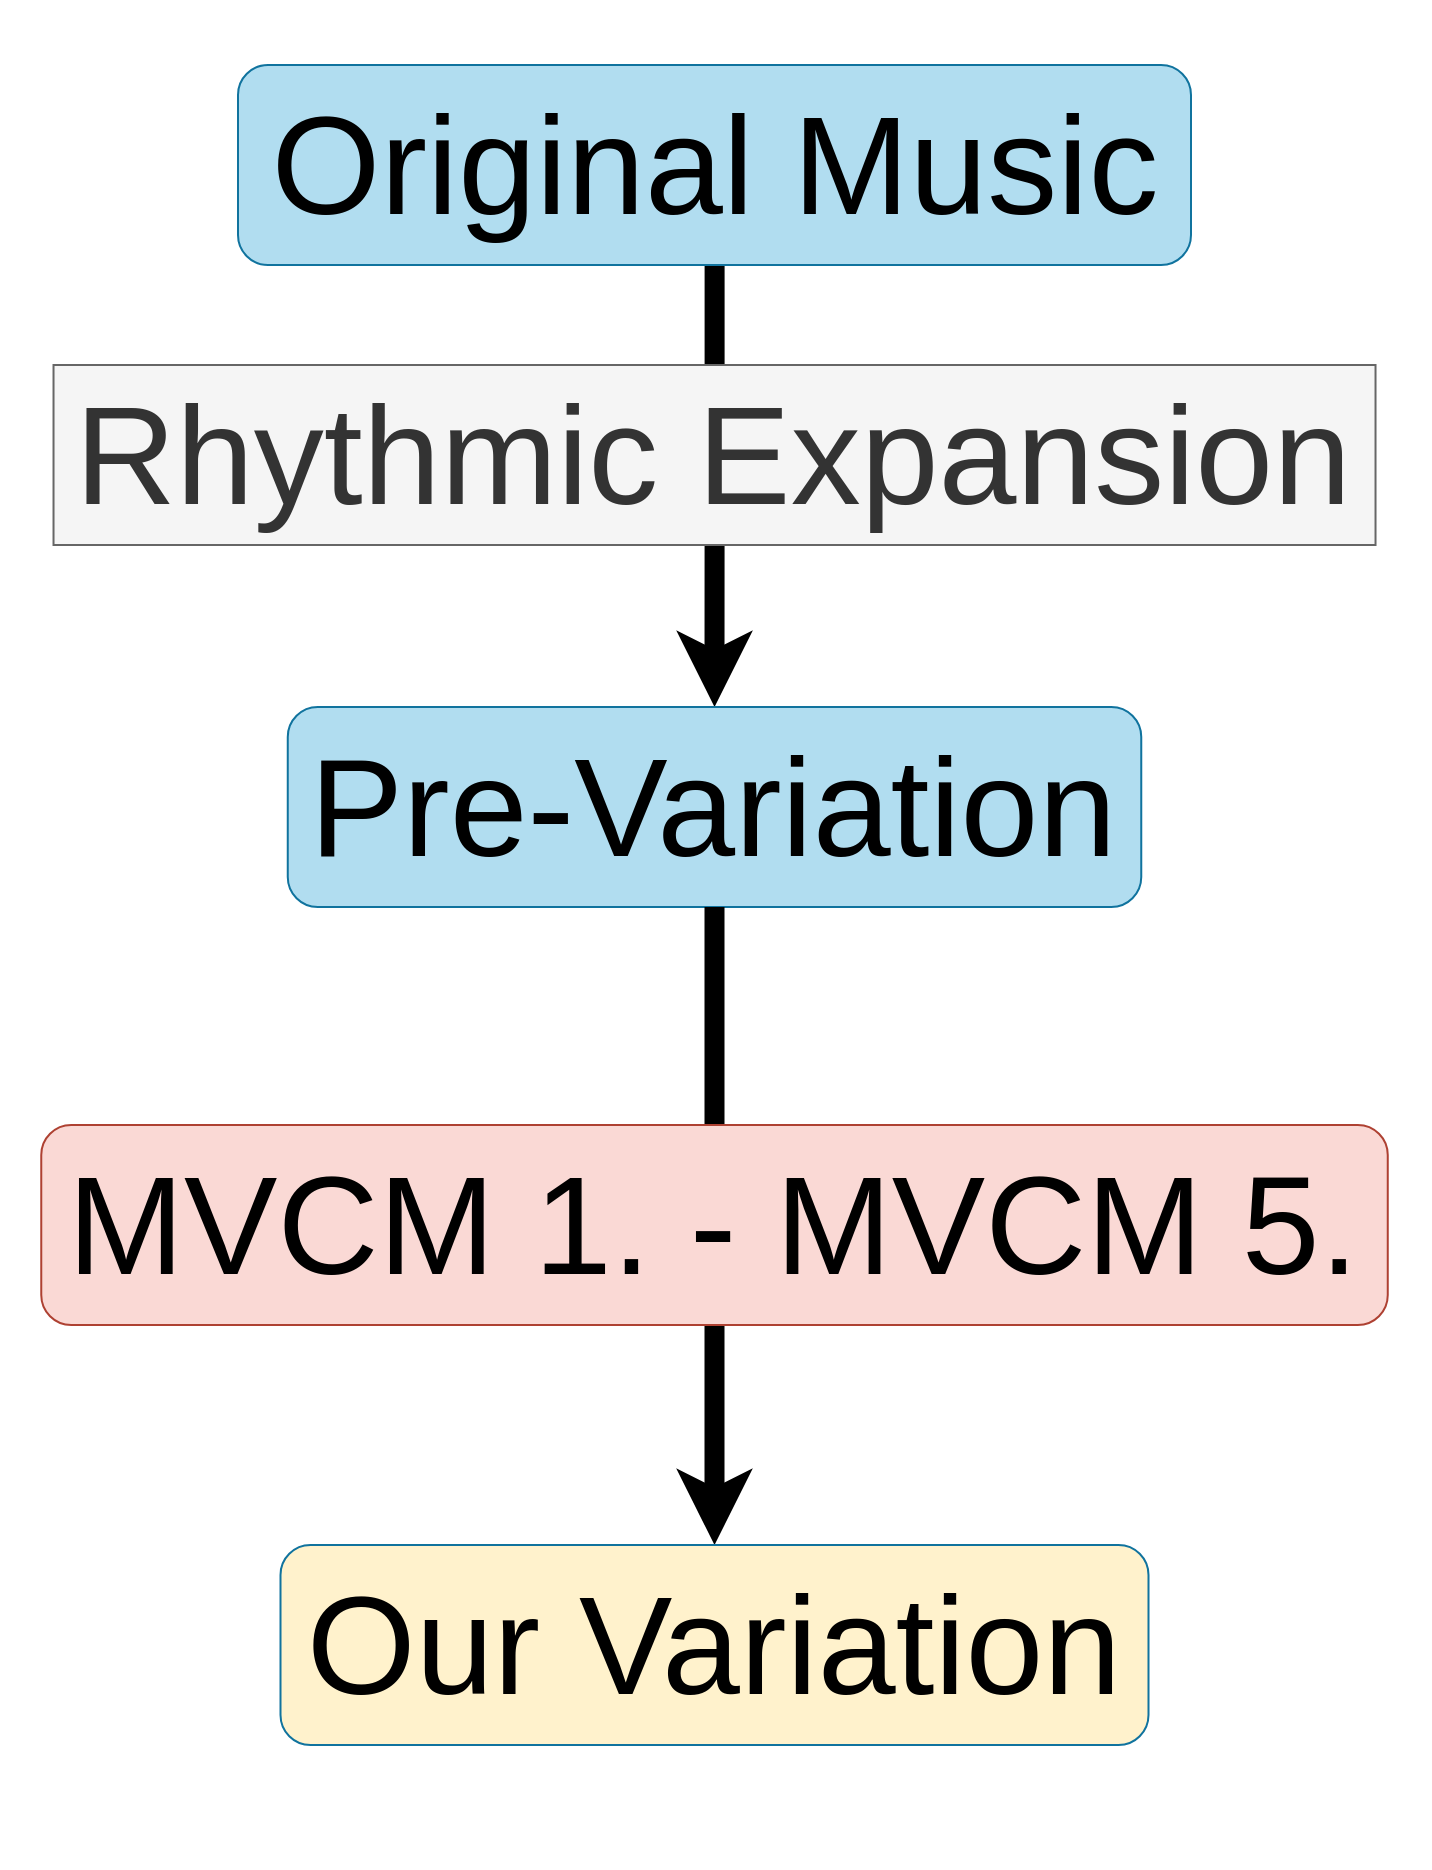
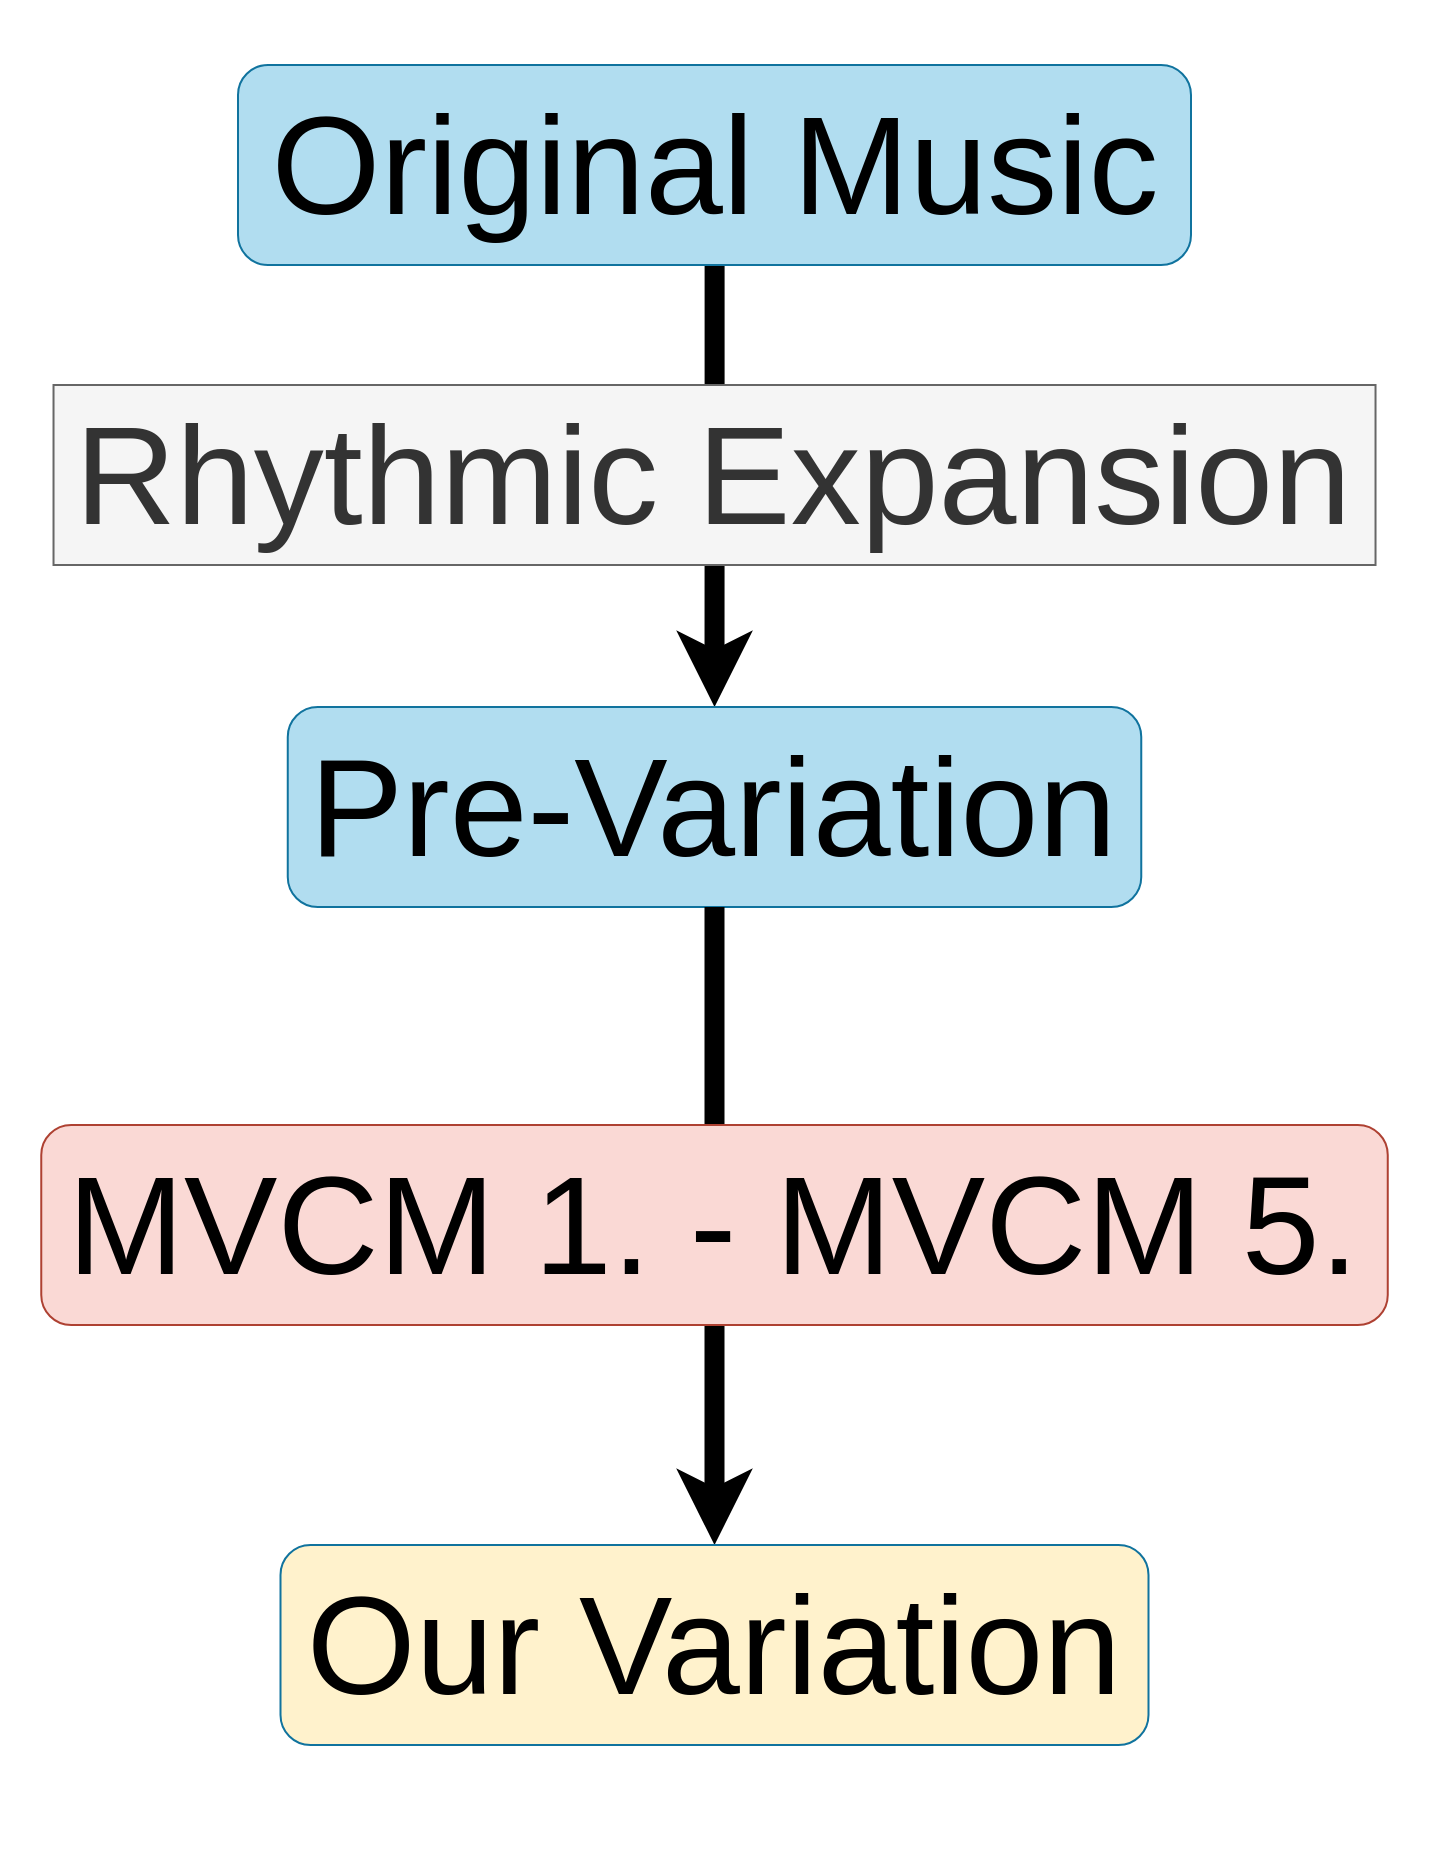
(715, 455) -> (715, 475)
